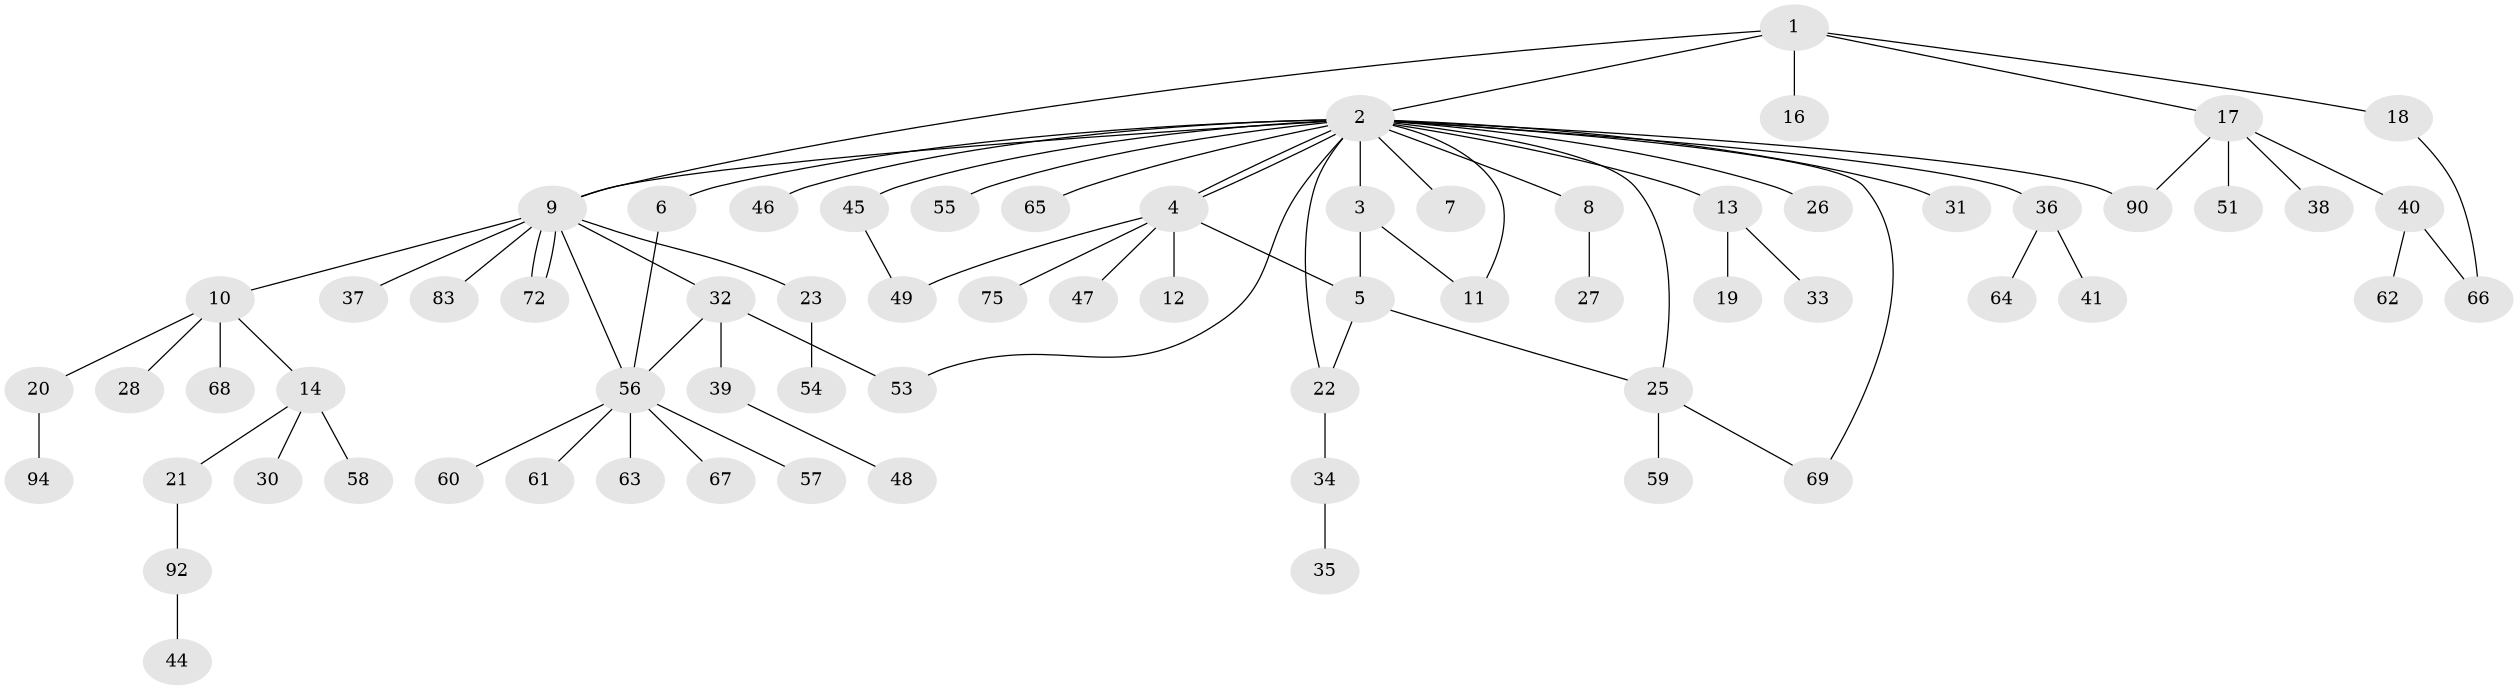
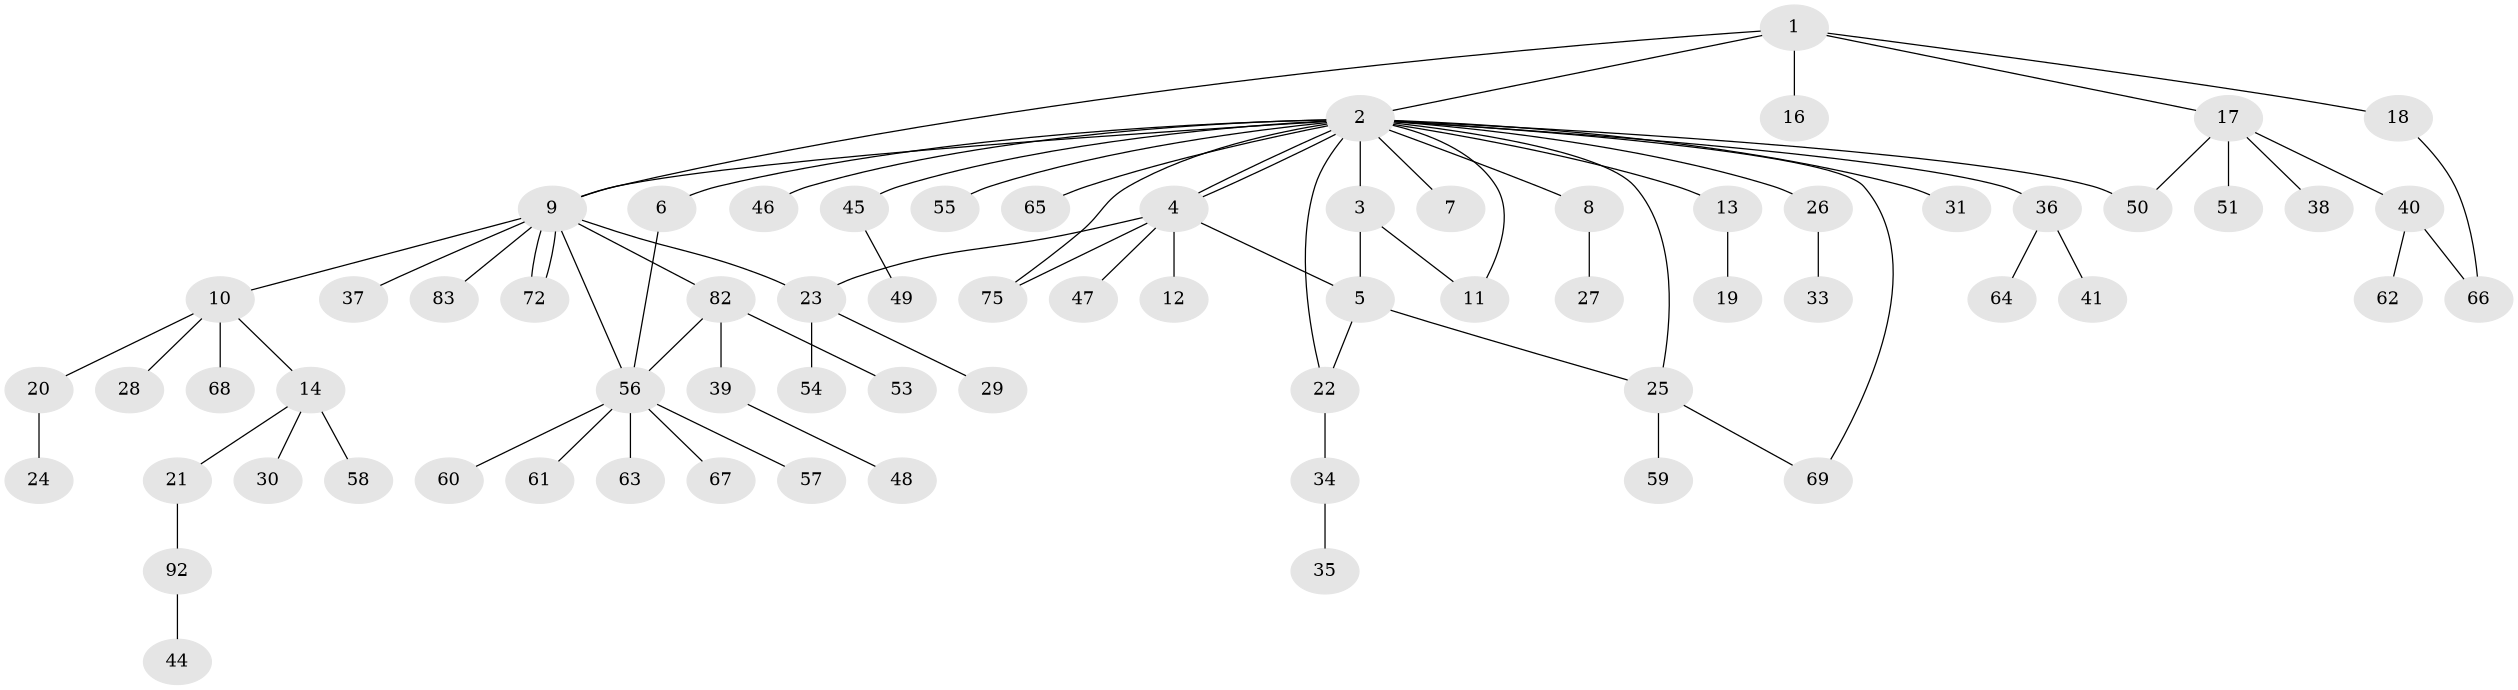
(2138, 209) -> (2138, 209)
(1034, 248) -> (989, 247)
(1773, 254) -> (1818, 254)
(721, 299) -> (721, 299)
(1186, 341) -> (1147, 177)
none -> (993, 390)
(39, 481) -> (39, 481)
